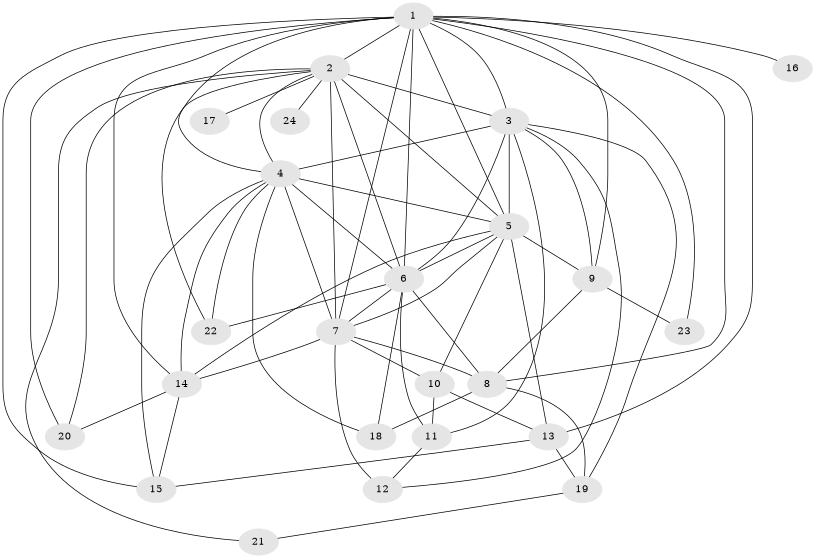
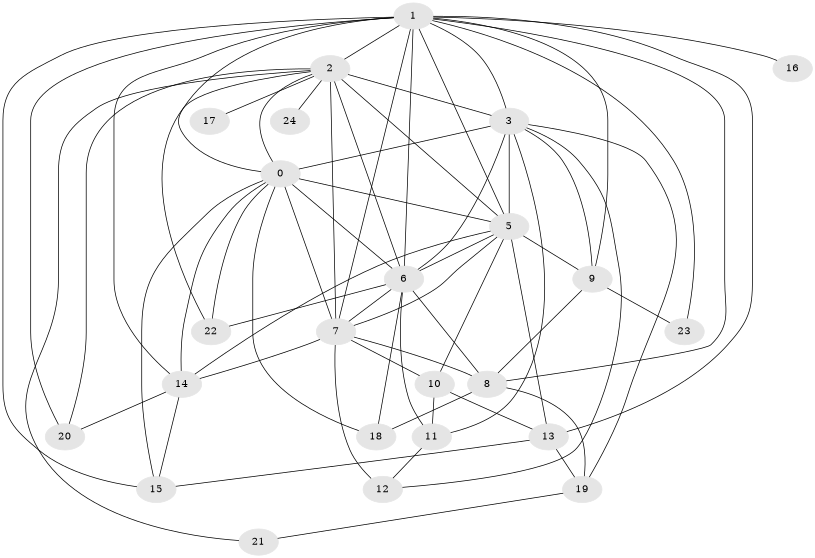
(281, 174) -> (281, 174)
